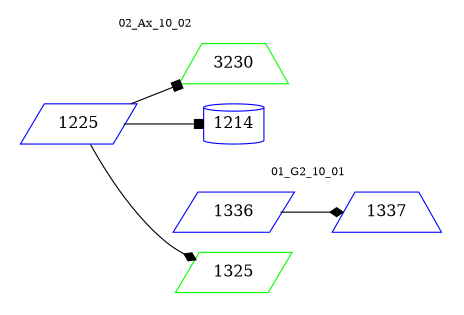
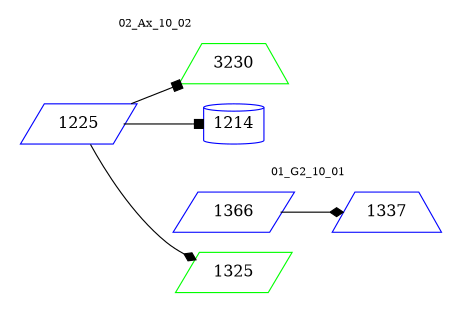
(234, 212) -> (234, 212)
